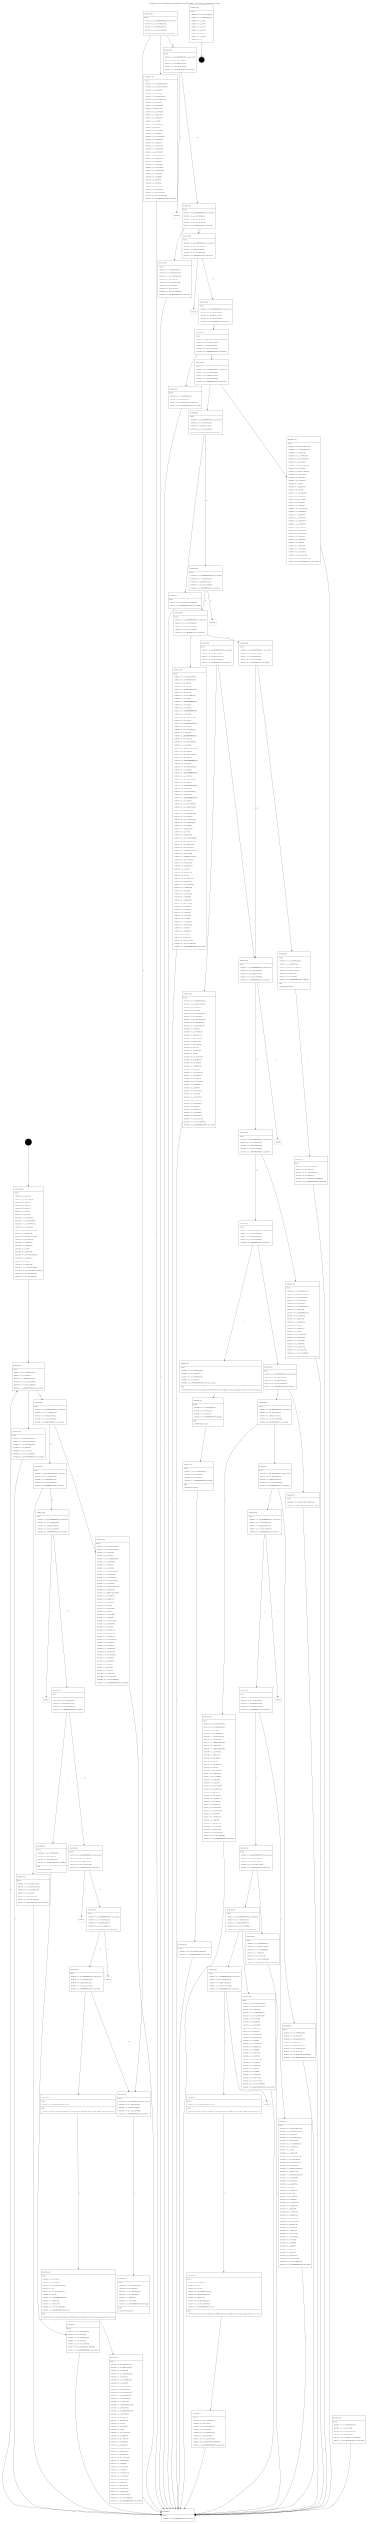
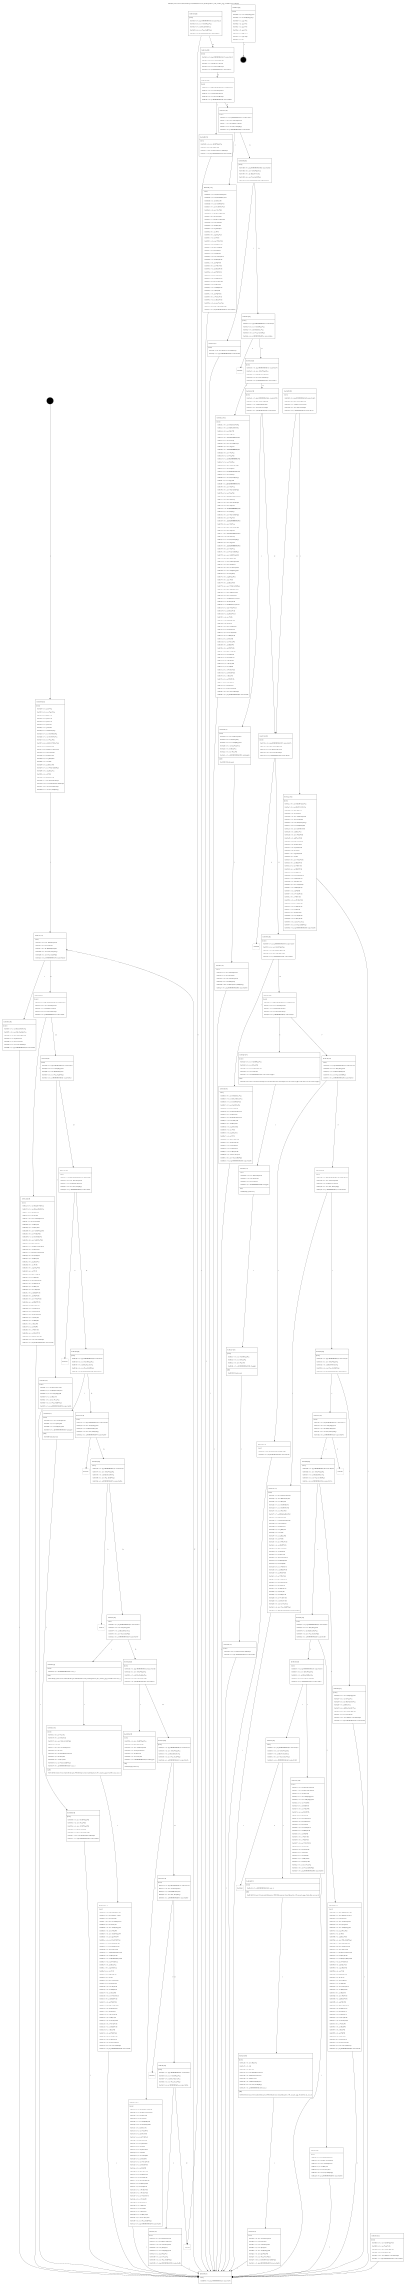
(199, 230) -> (181, 2166)
(142, 1063) -> (157, 1711)
